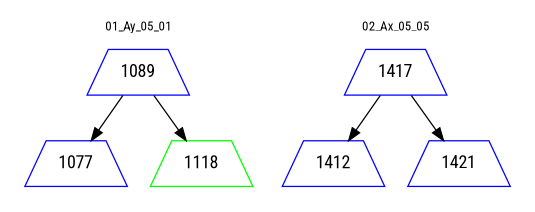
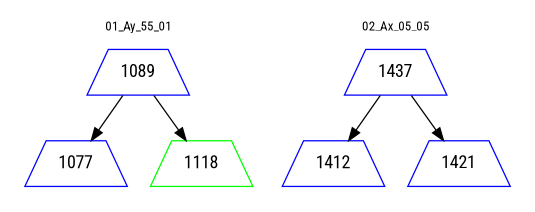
(139, 27) -> (139, 27)
(396, 72) -> (396, 72)
